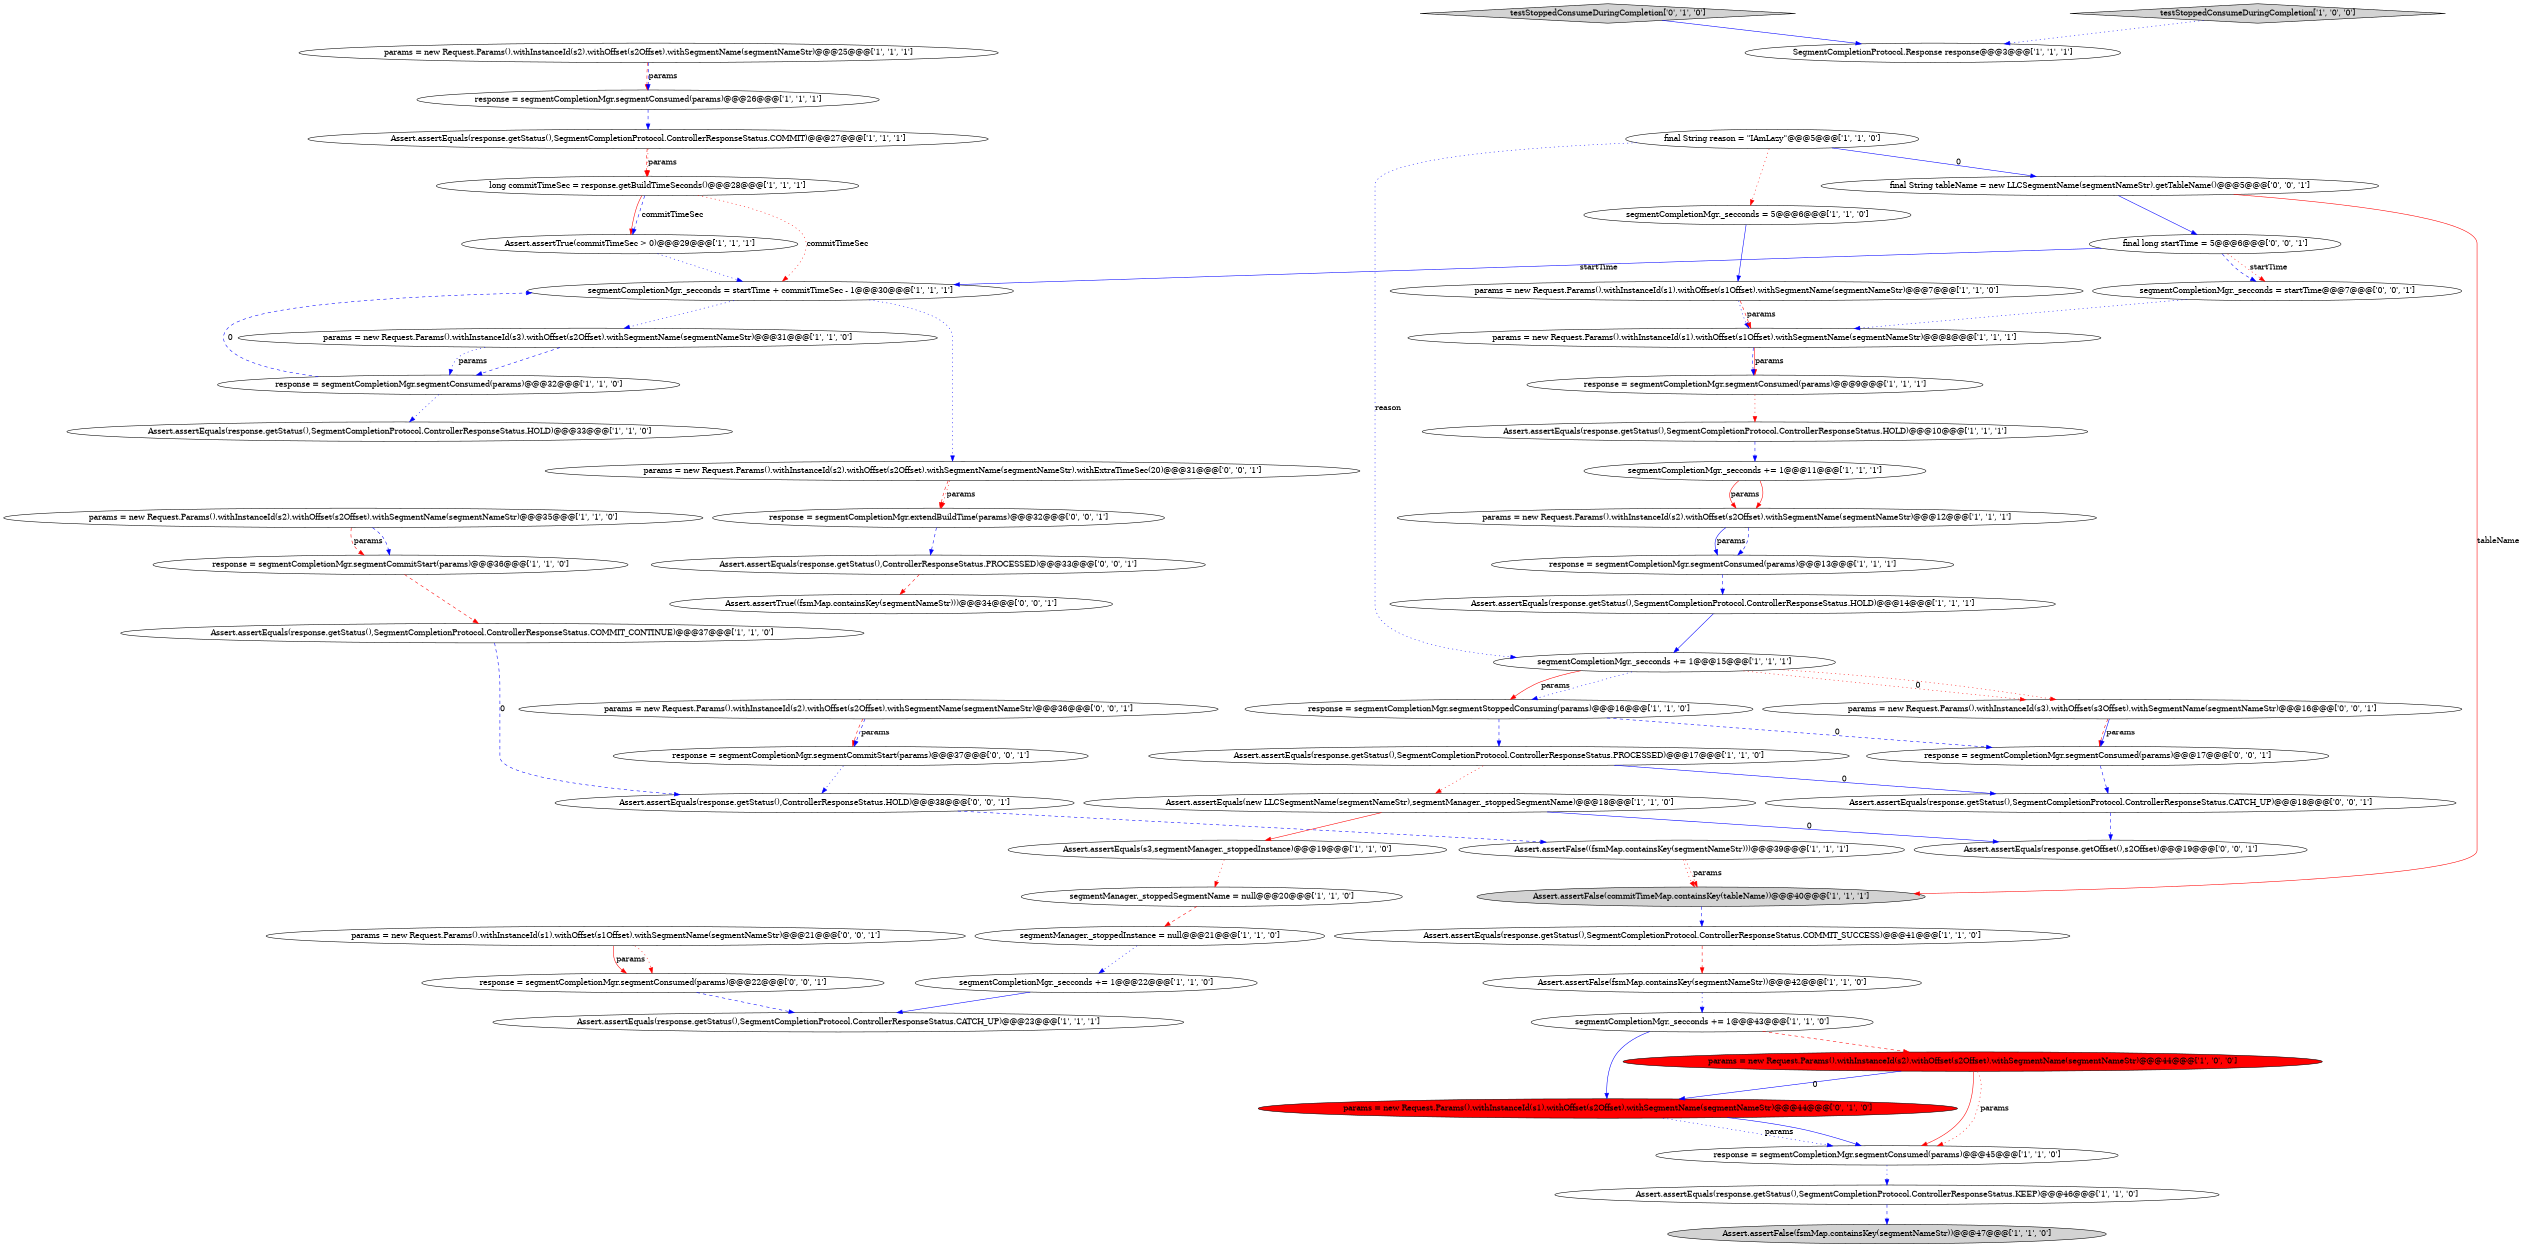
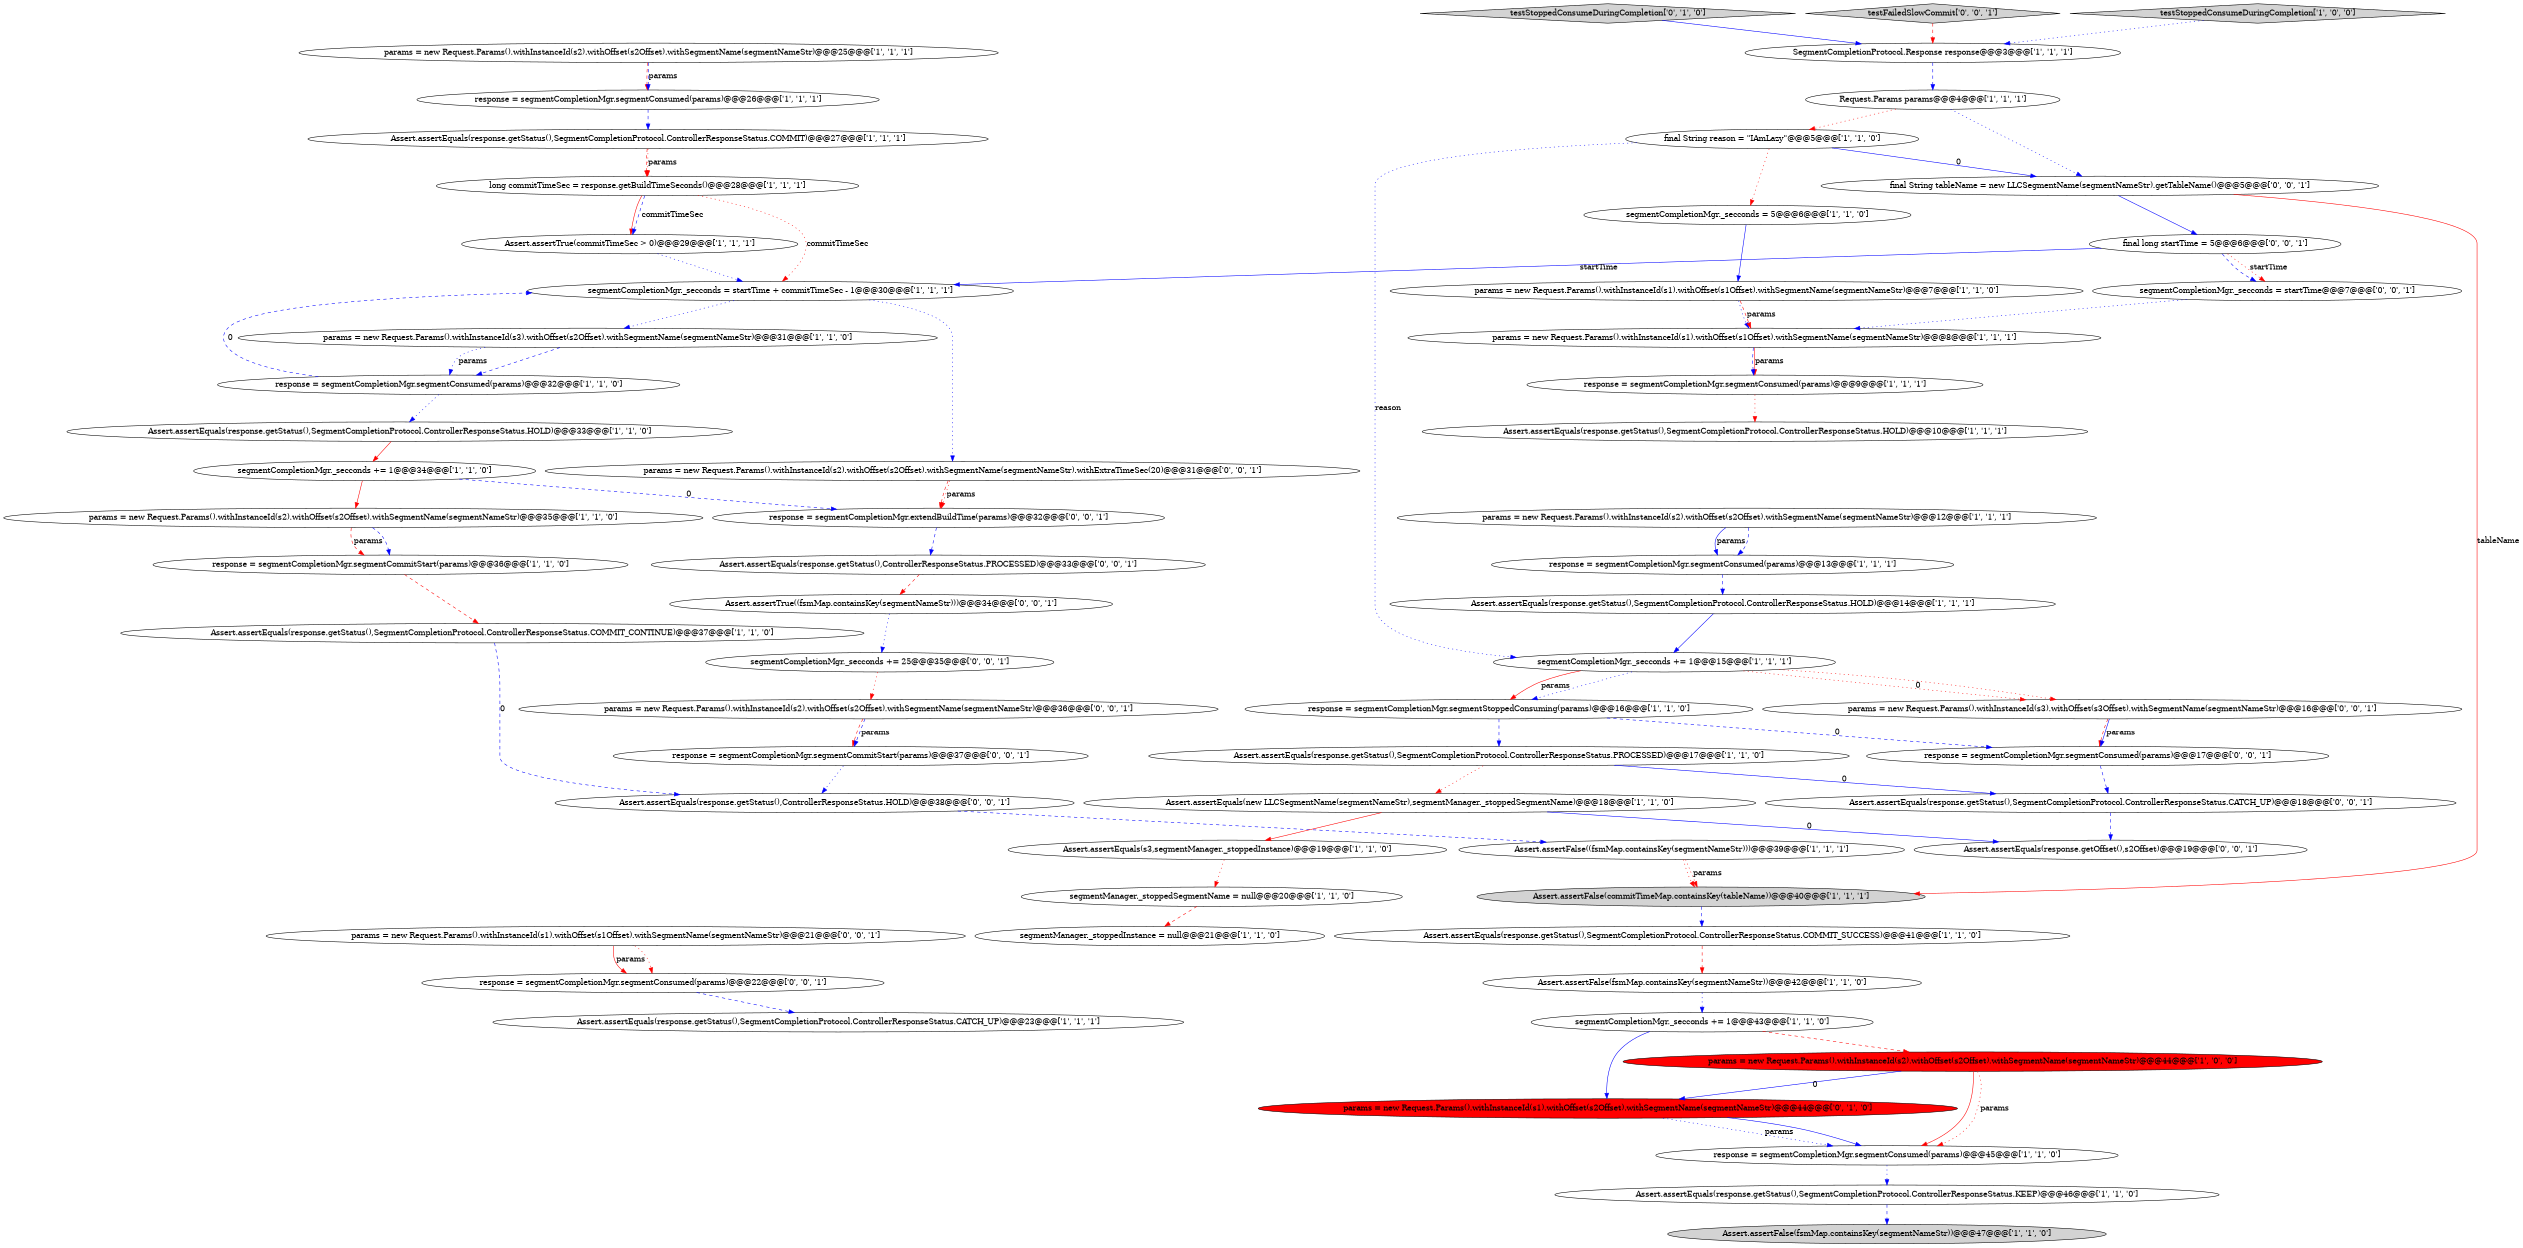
none -> (1933, 13)
none -> (1933, 100)
none -> (365, 471)
(1755, 471) -> none
none -> (880, 662)
(1086, 983) -> none
